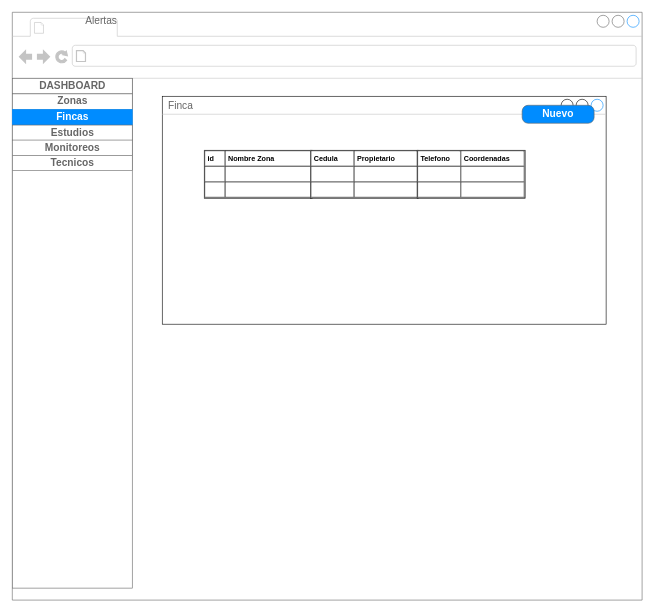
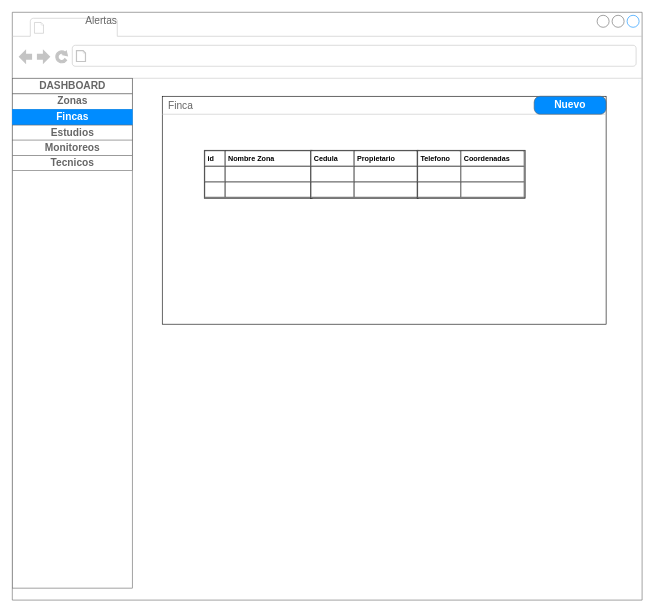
(558, 114) -> (570, 105)
